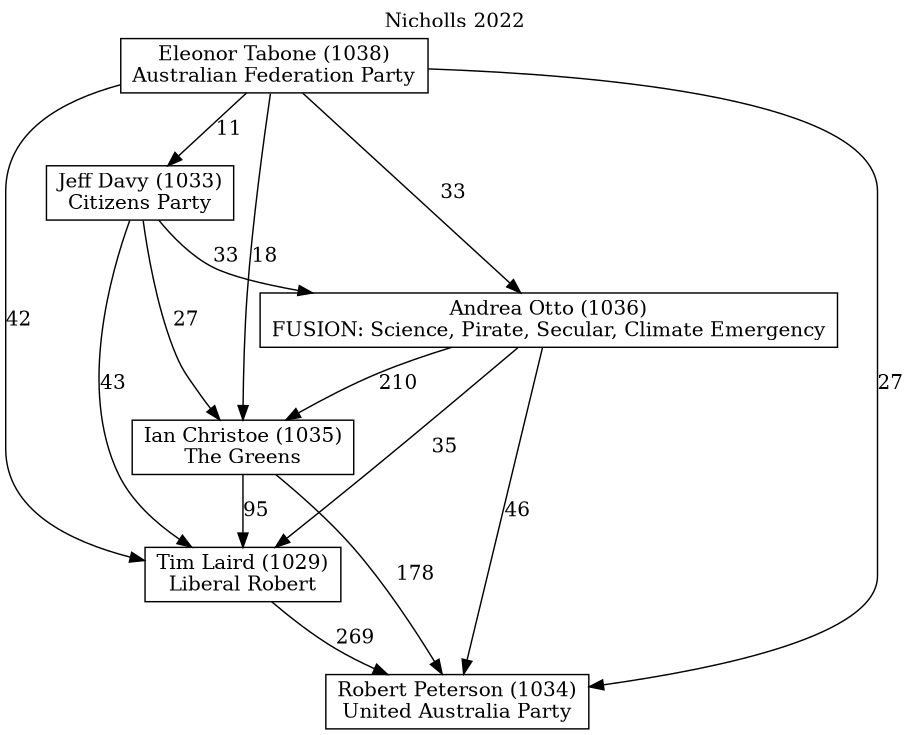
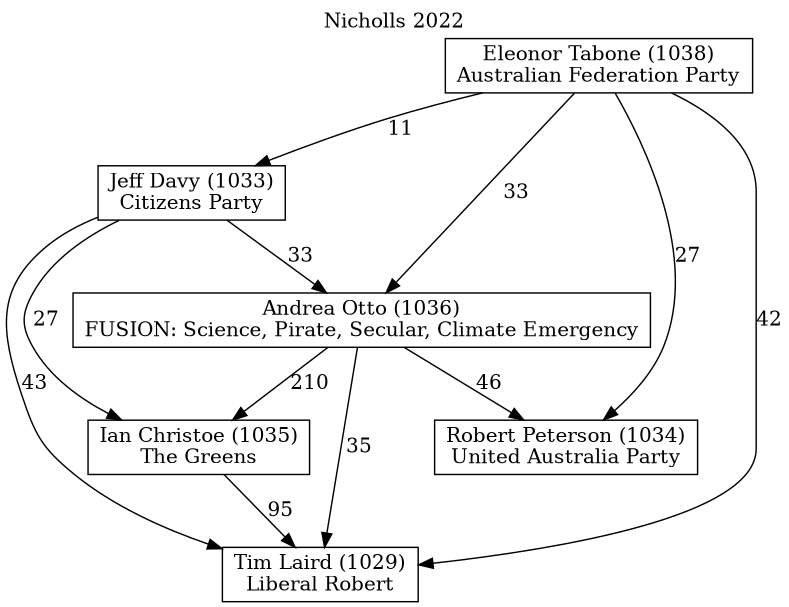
(251, 249) -> none
(364, 560) -> none
(321, 639) -> none
